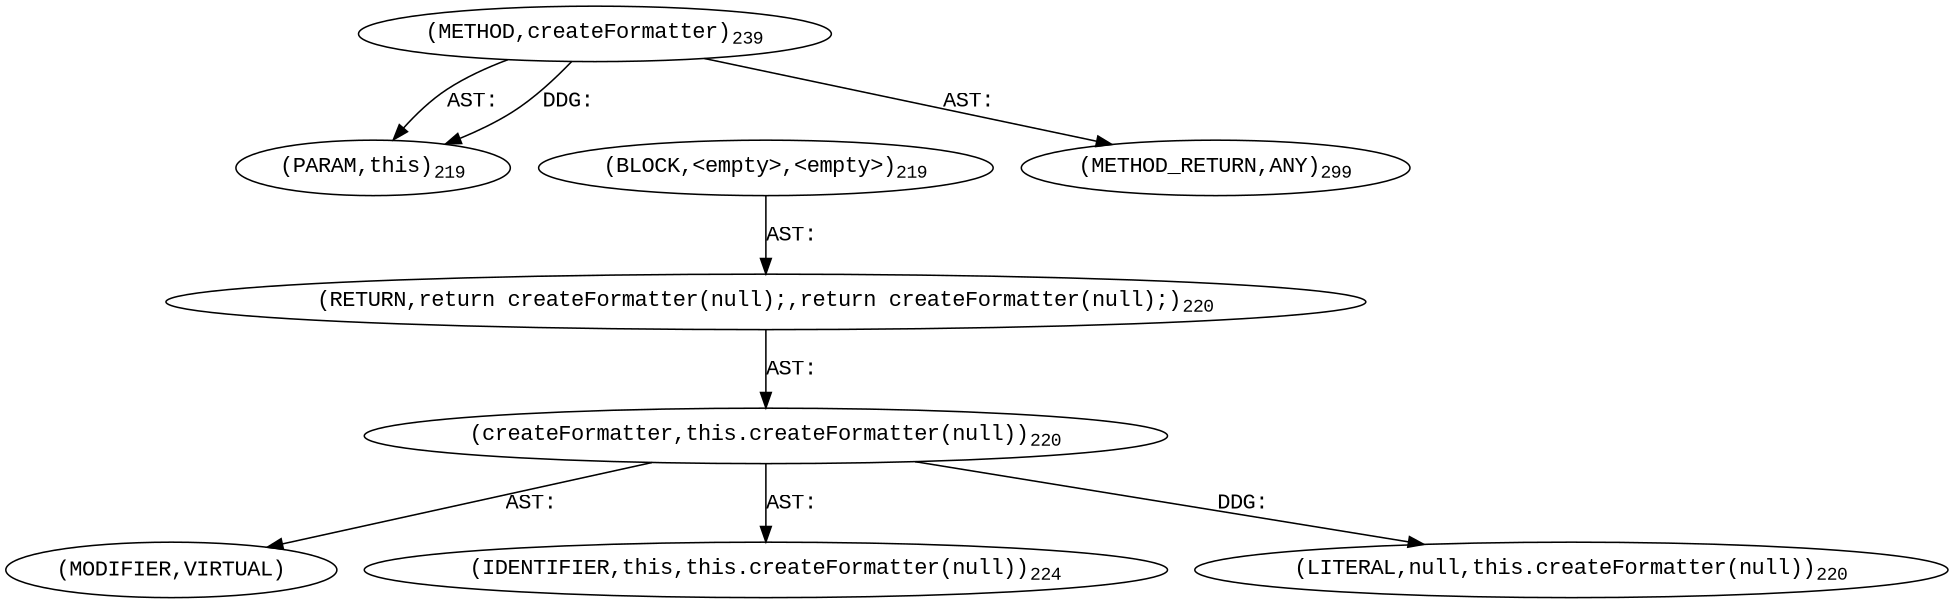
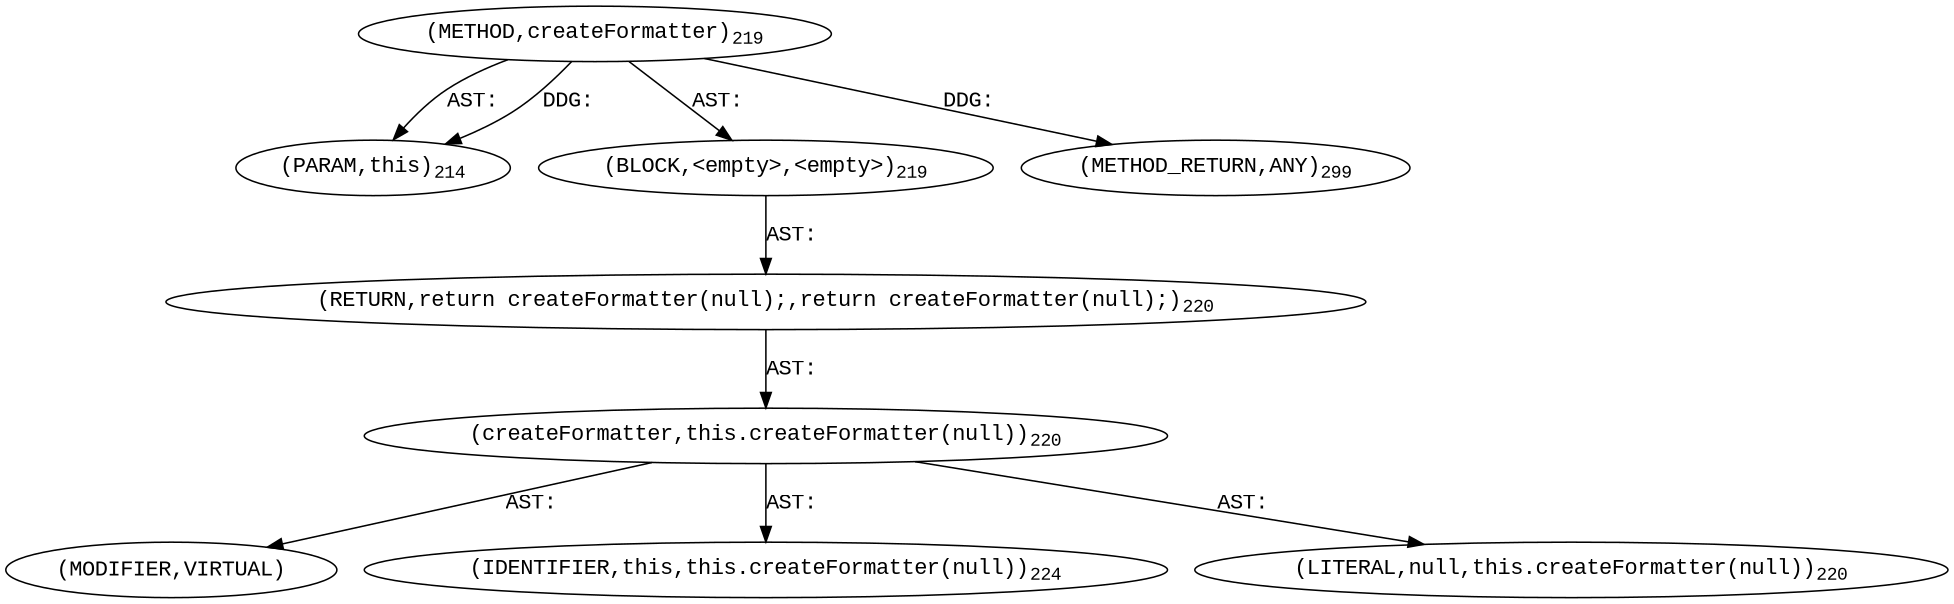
(748, 32) -> (748, 32)
none -> (674, 96)
(975, 101) -> (975, 101)
(450, 166) -> (450, 166)
(1250, 503) -> (1250, 503)
